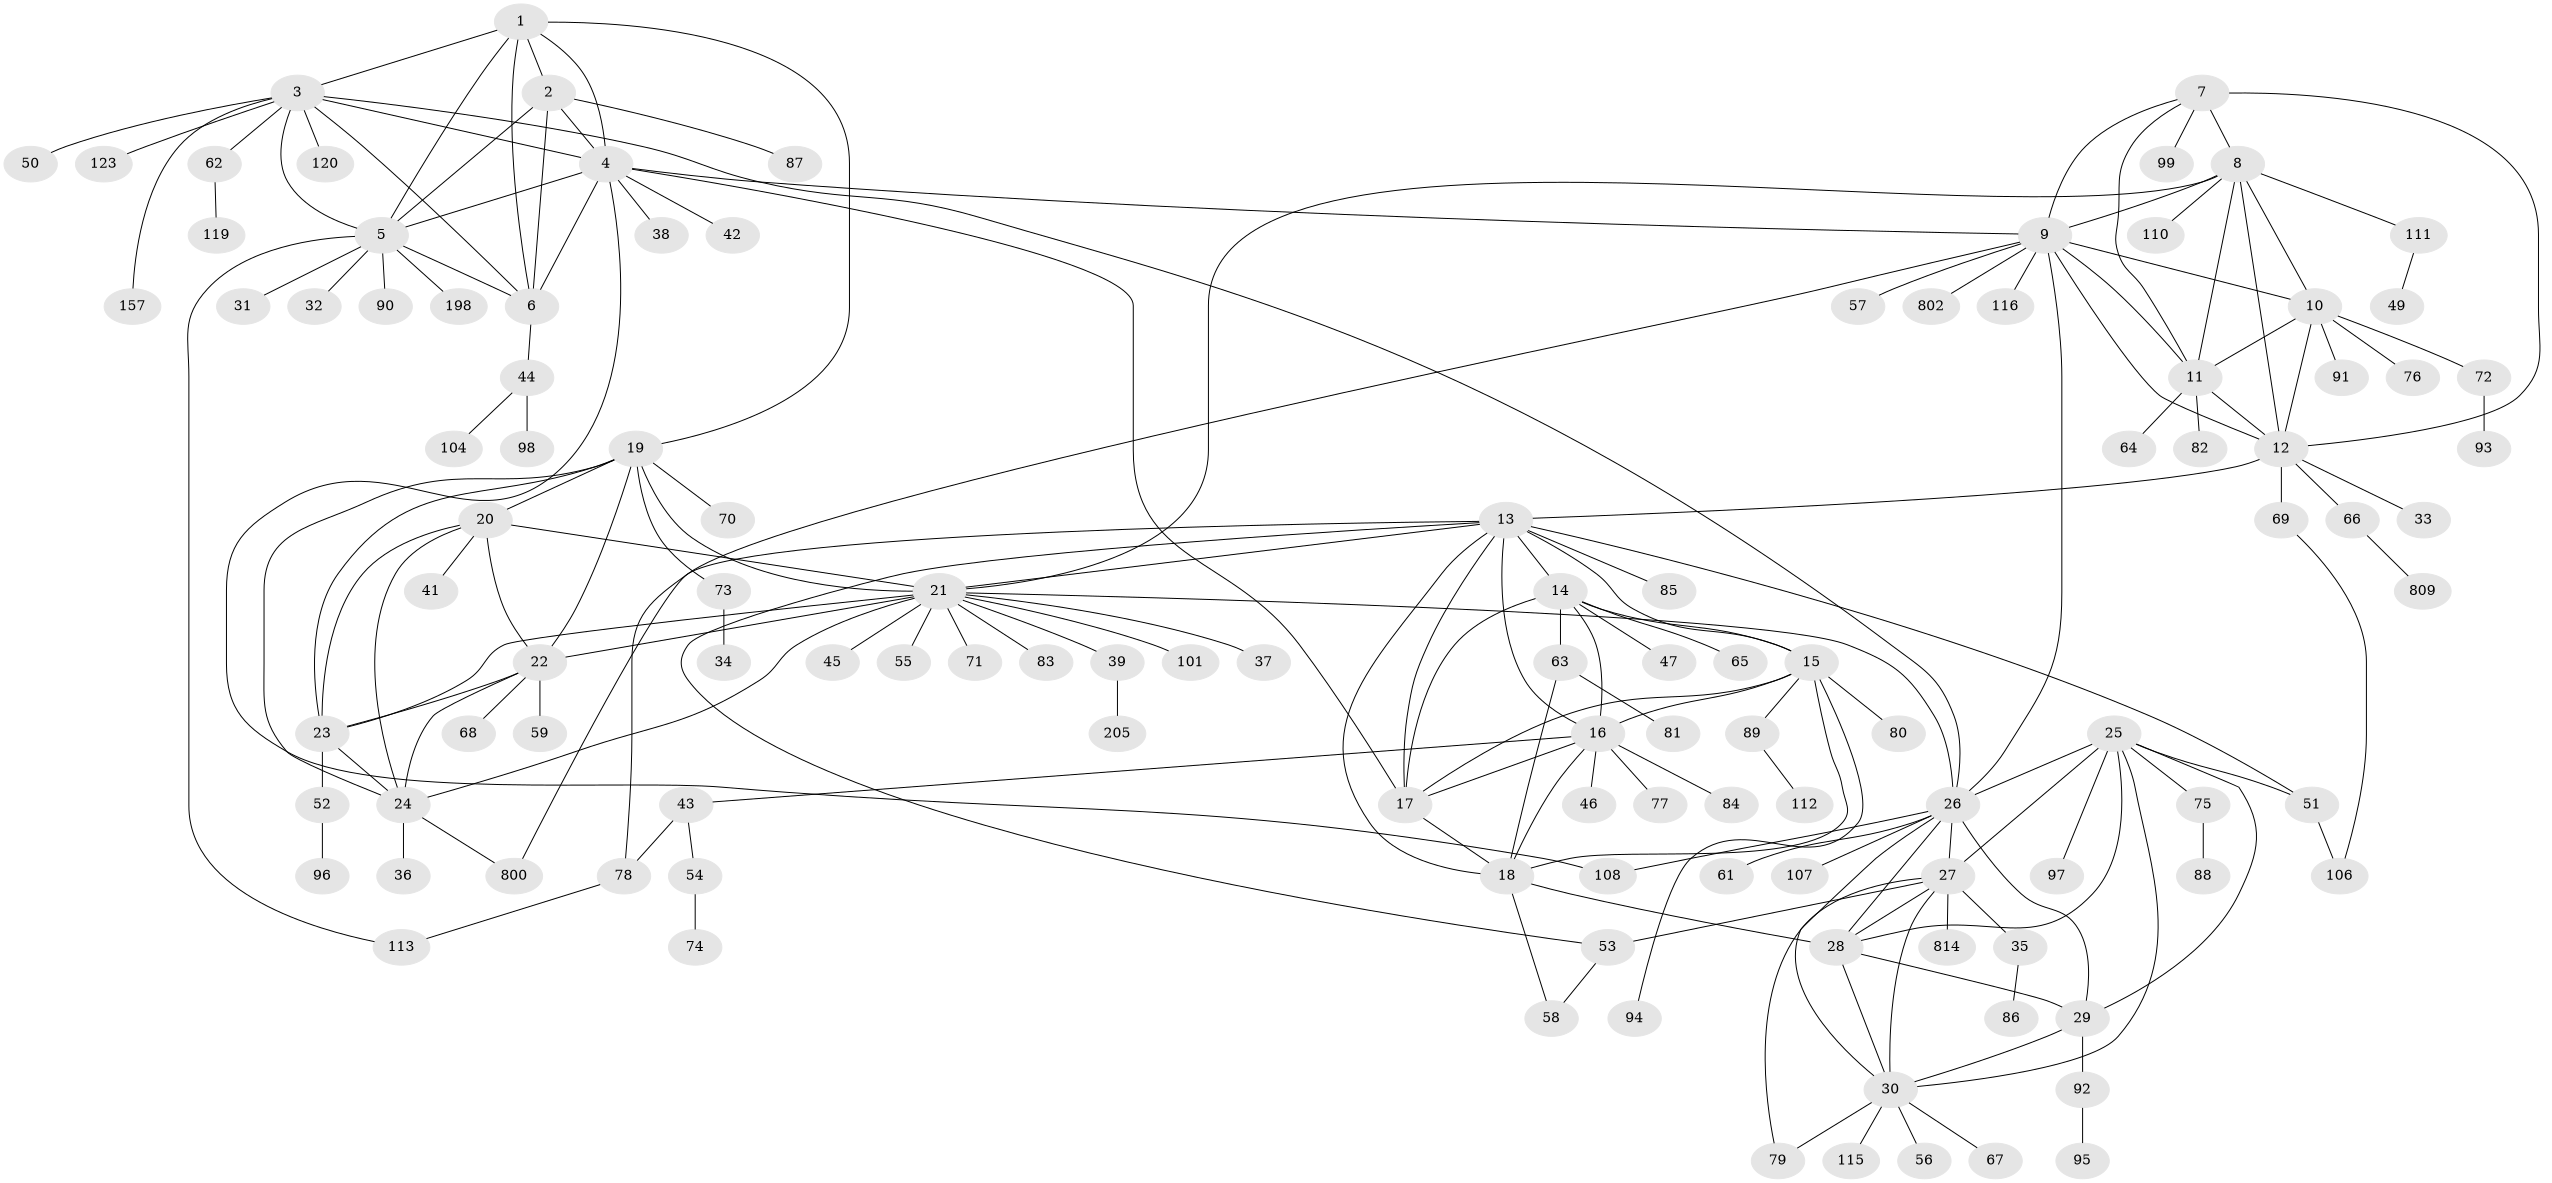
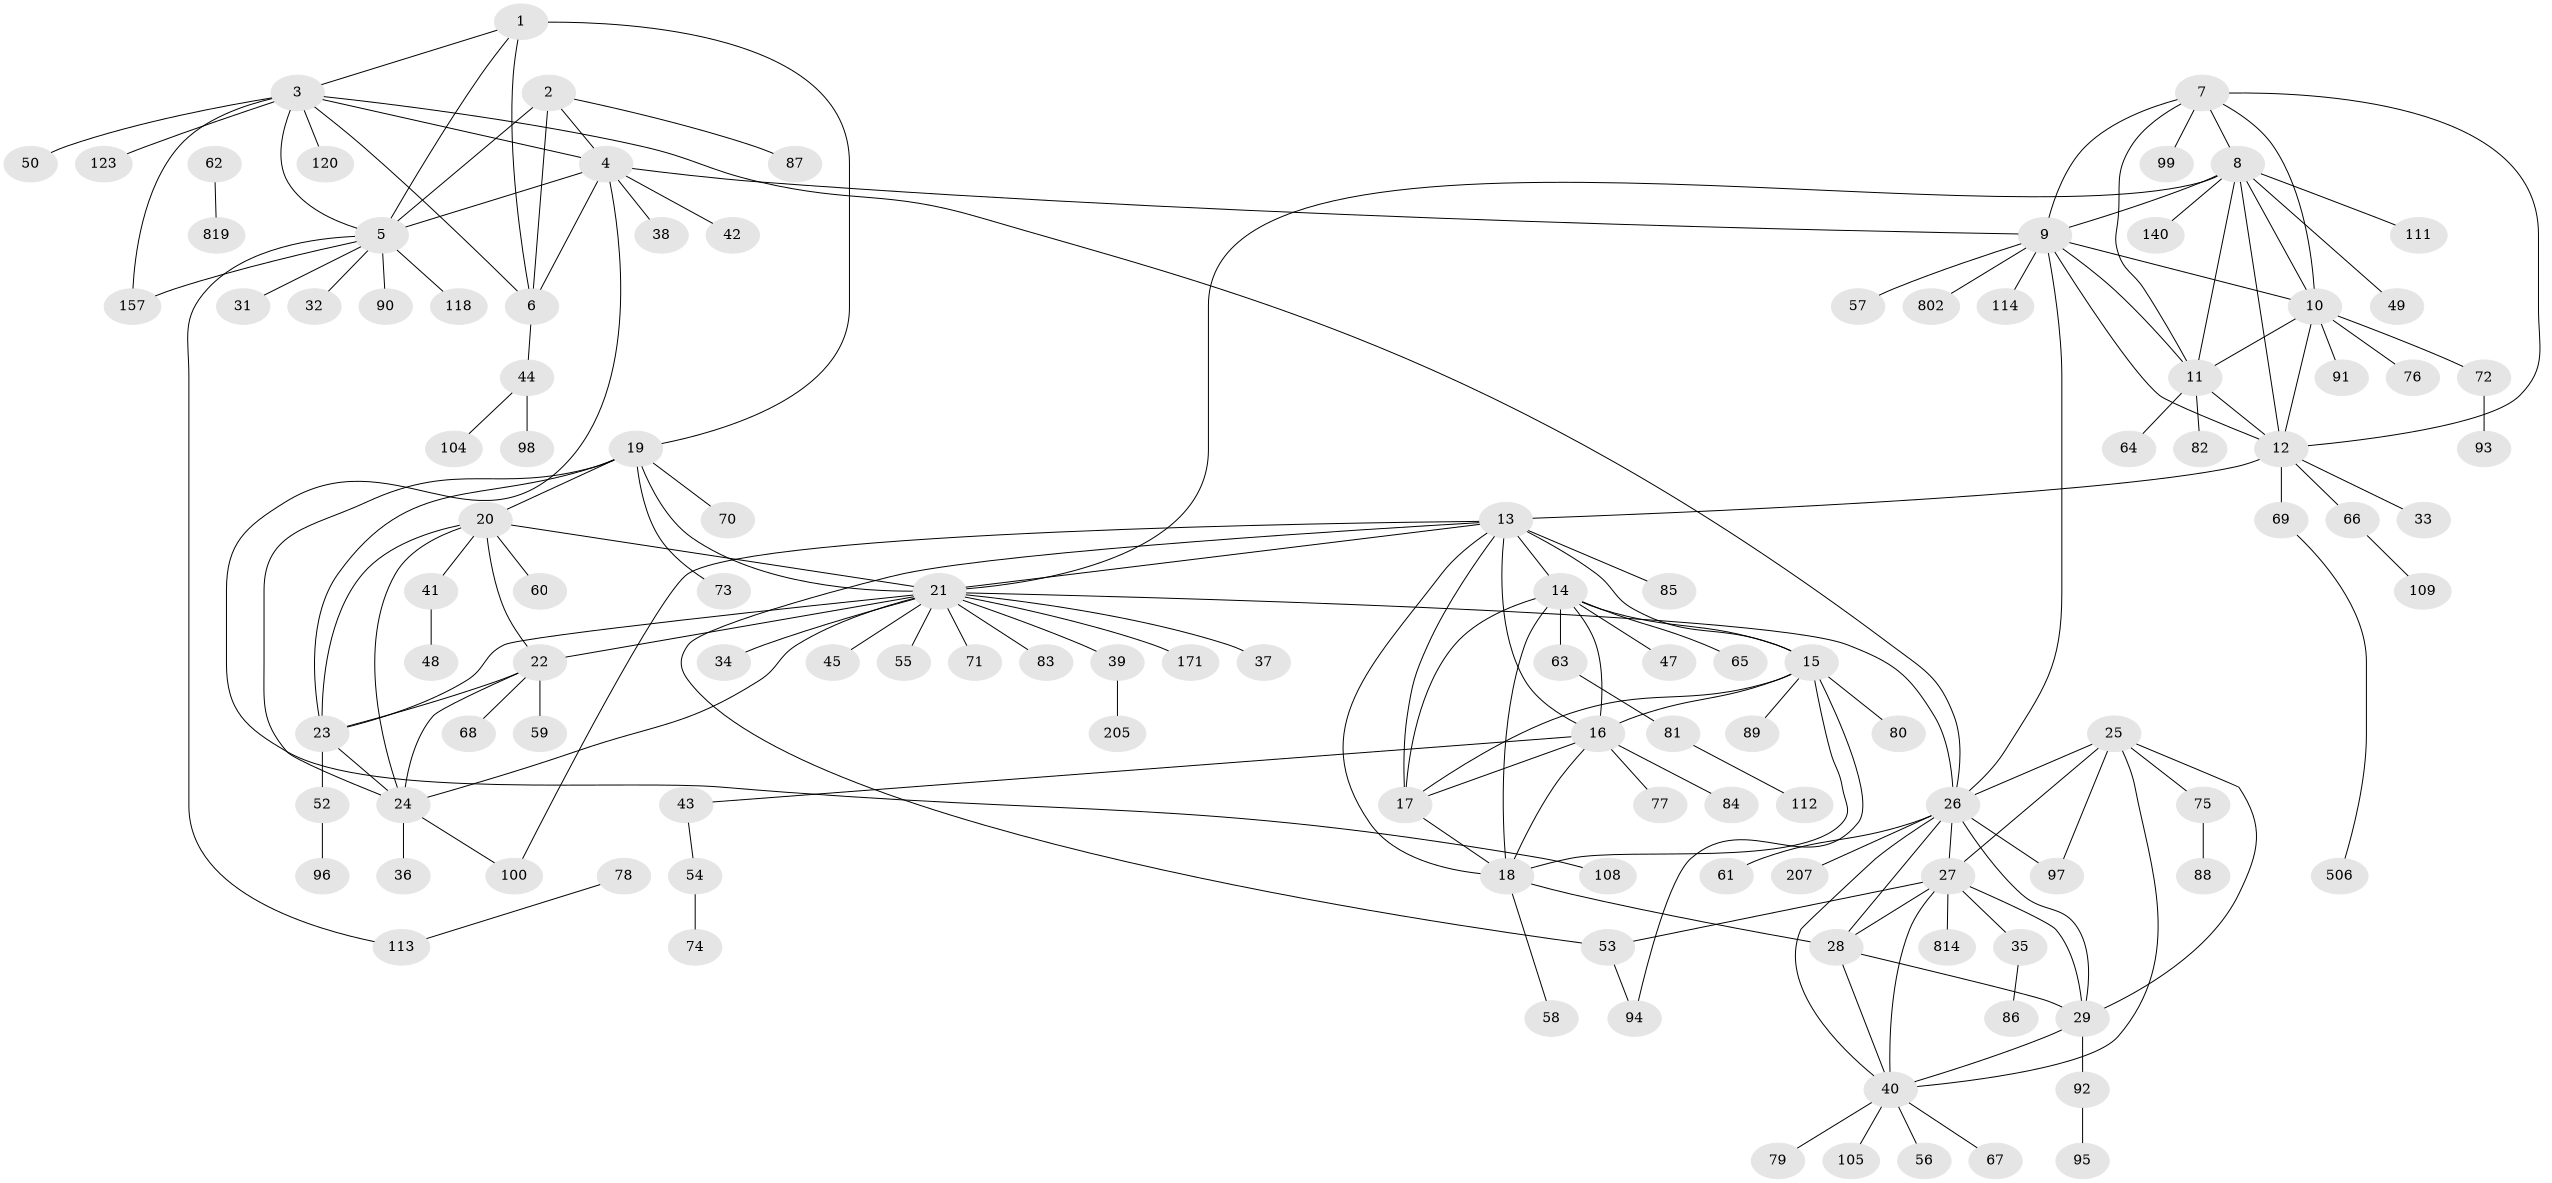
(535, 57) -> none
(588, 81) -> none
(256, 129) -> none
none -> (2288, 174)
(217, 235) -> (217, 235)
(2156, 235) -> (2156, 235)
(457, 271) -> (255, 266)
(2408, 271) -> (2318, 235)
(459, 307) -> (459, 307)
(2005, 307) -> (2005, 307)
(1133, 335) -> none
(1200, 425) -> none
(598, 560) -> none
none -> (540, 591)
(2423, 591) -> (2423, 591)
(724, 636) -> (813, 629)
none -> (431, 663)
(1191, 663) -> (1191, 663)
(1532, 769) -> (1507, 729)
(1779, 769) -> (1739, 769)
(1589, 805) -> none
(2312, 805) -> none
(1796, 838) -> (2005, 841)
(655, 841) -> none
(514, 876) -> (514, 876)
(1800, 876) -> (1800, 876)
(2340, 876) -> (2340, 876)
(2055, 921) -> none
(1780, 968) -> (2048, 924)
(1580, 983) -> (1621, 983)
(1891, 1090) -> (1891, 1090)
(1851, 1161) -> (1851, 1161)
